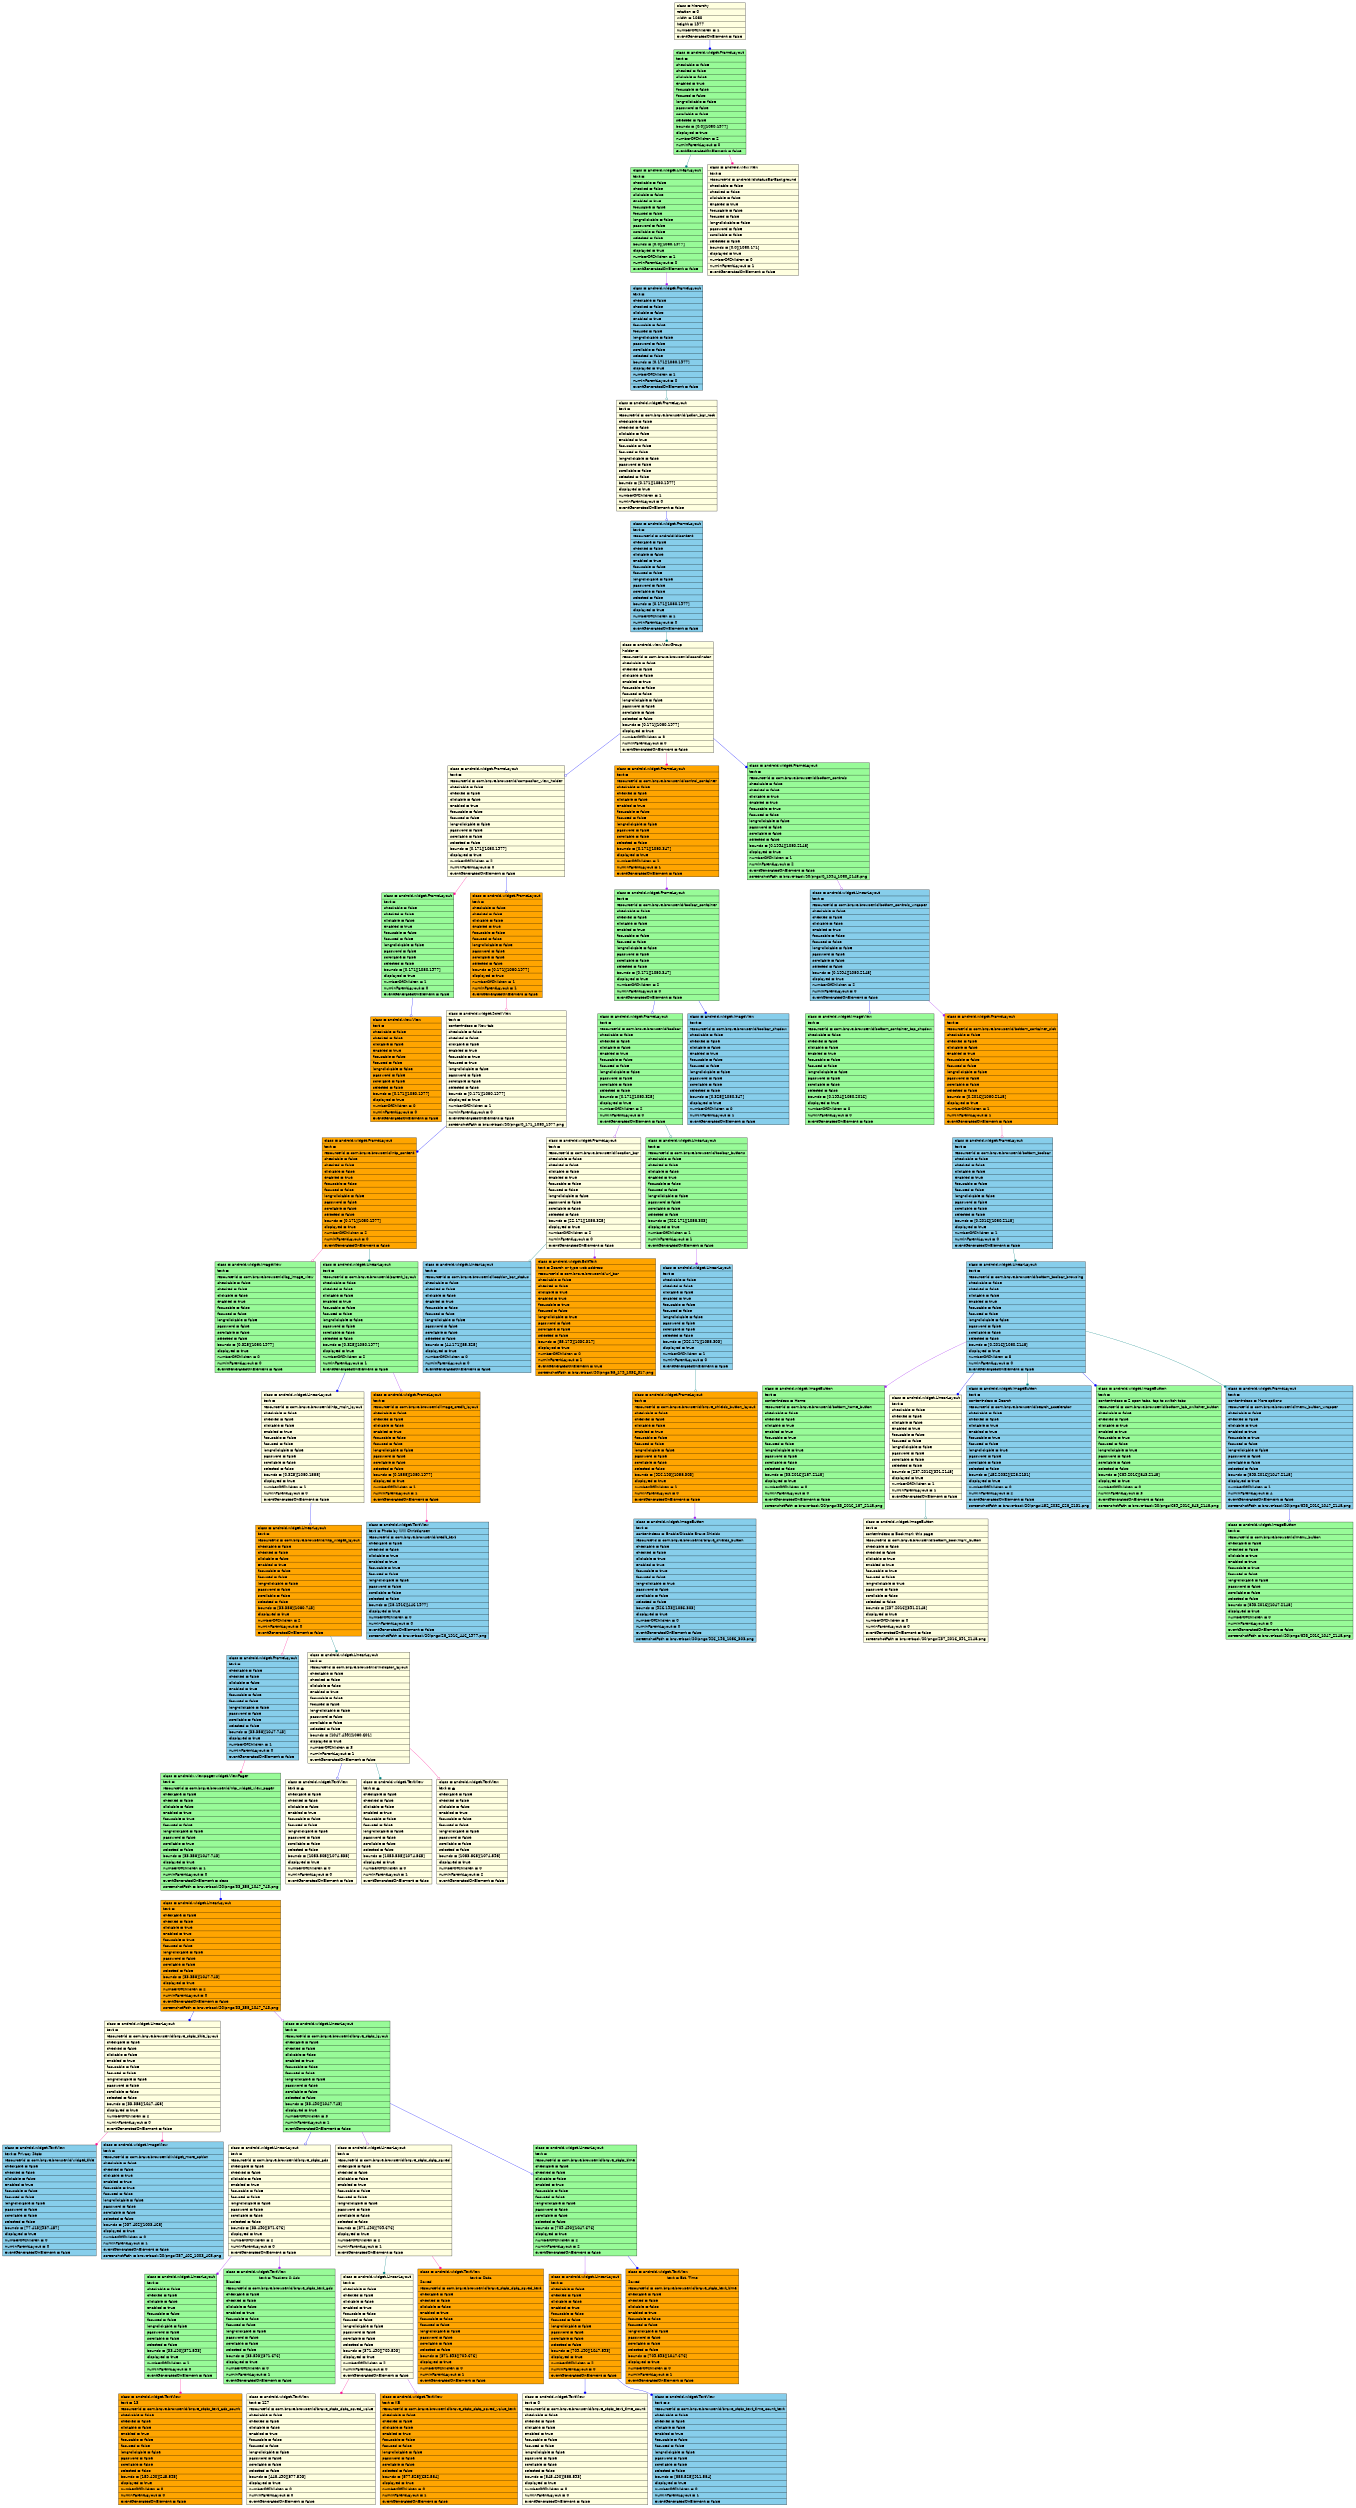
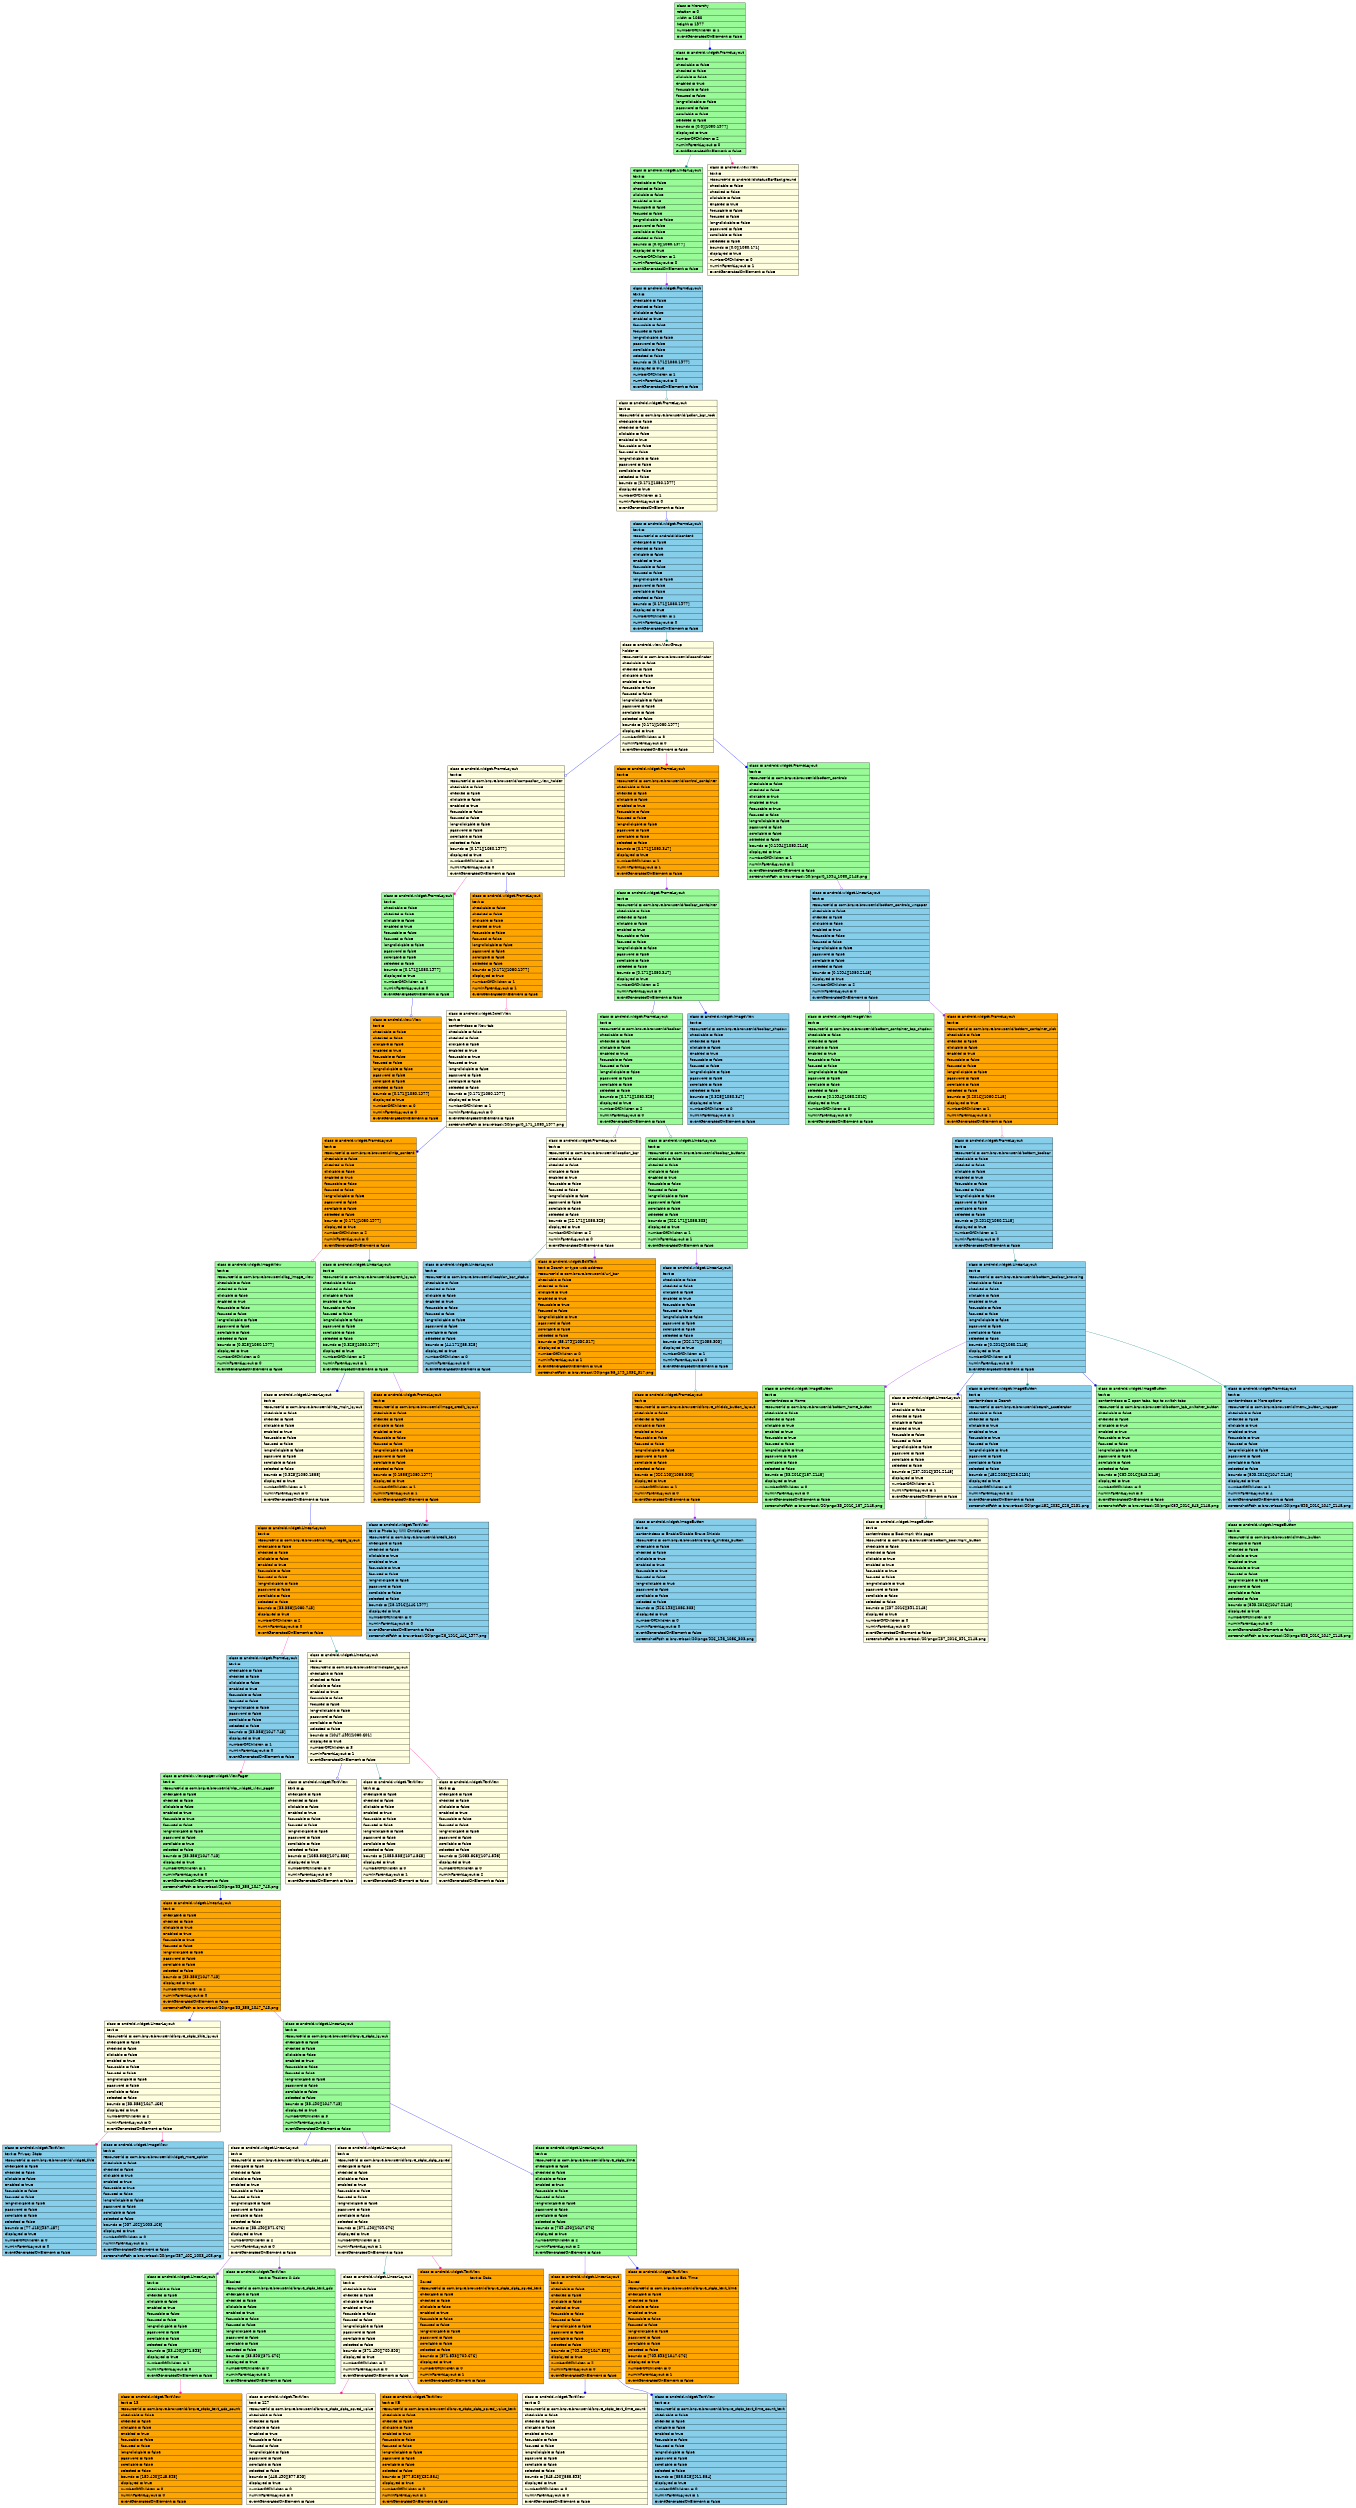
(710, 21) -> (710, 21)
(196, 1881) -> (196, 1881)
